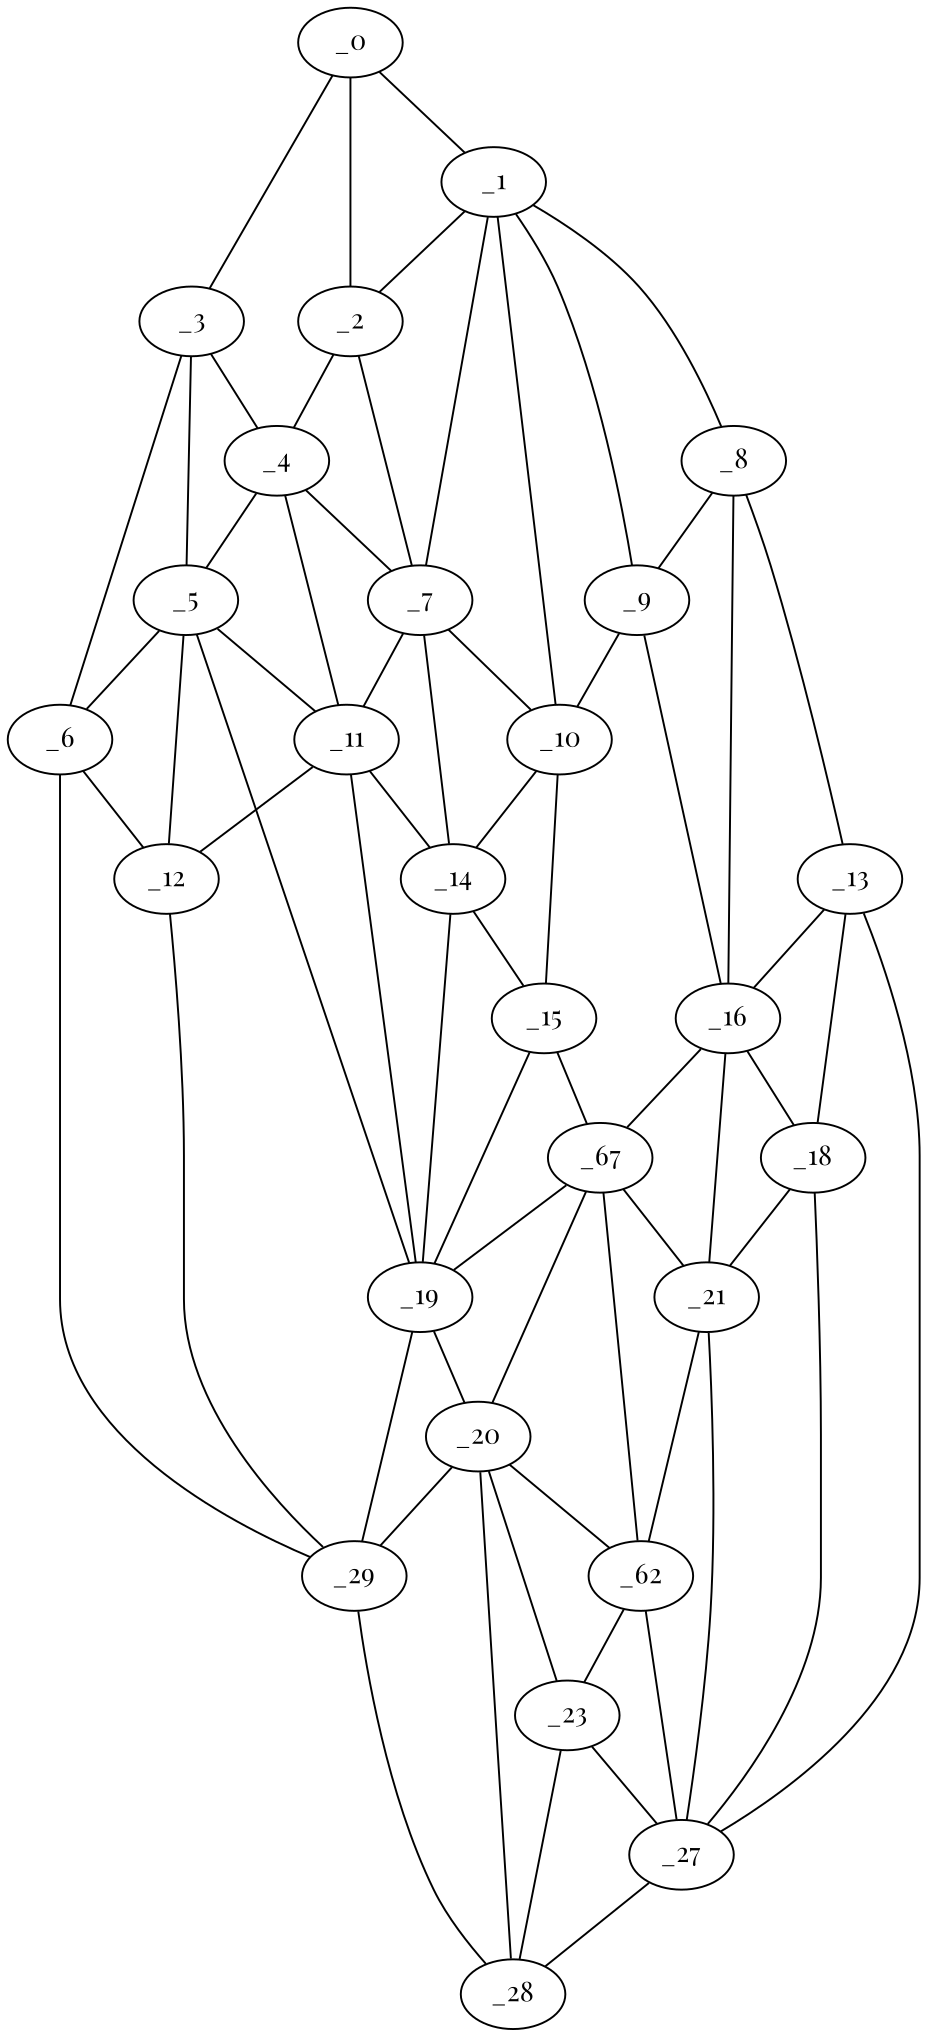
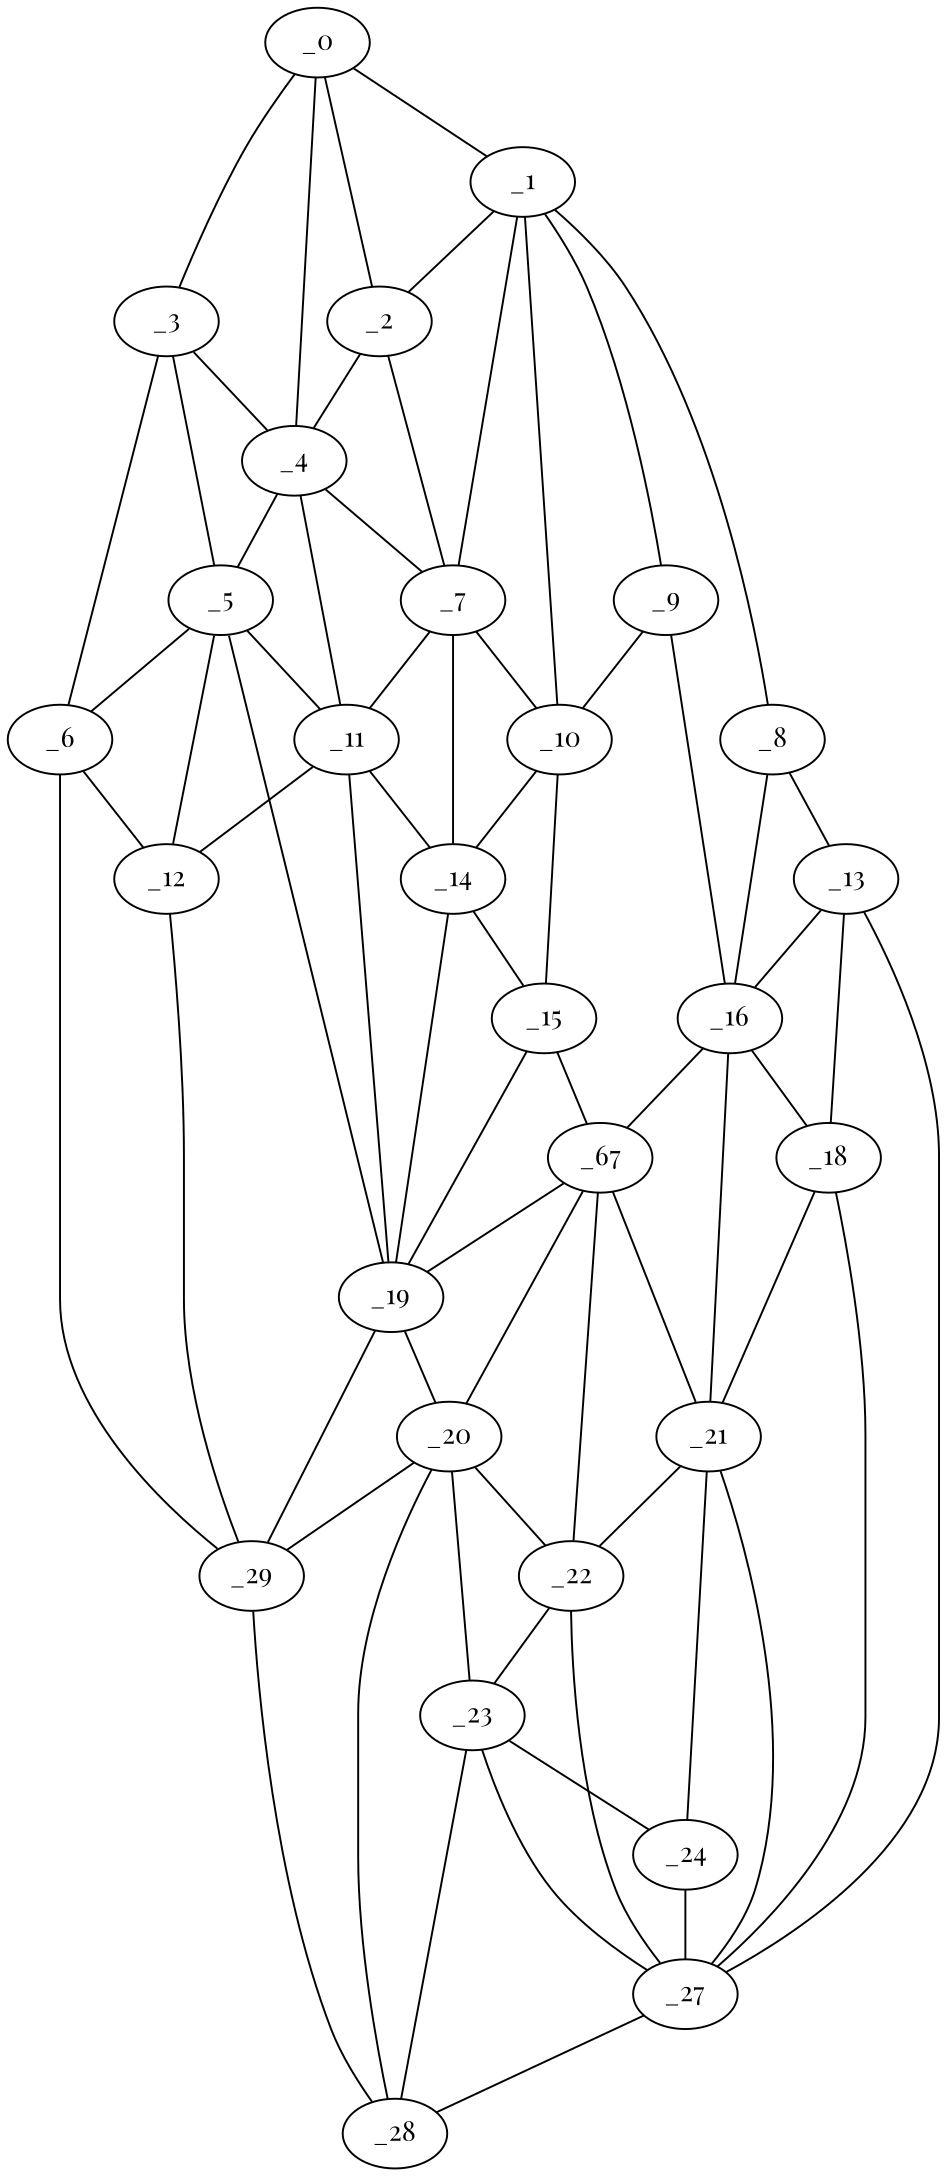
none -> (306, 252)
(685, 531) -> none
(641, 1576) -> (571, 1576)
none -> (685, 1855)
